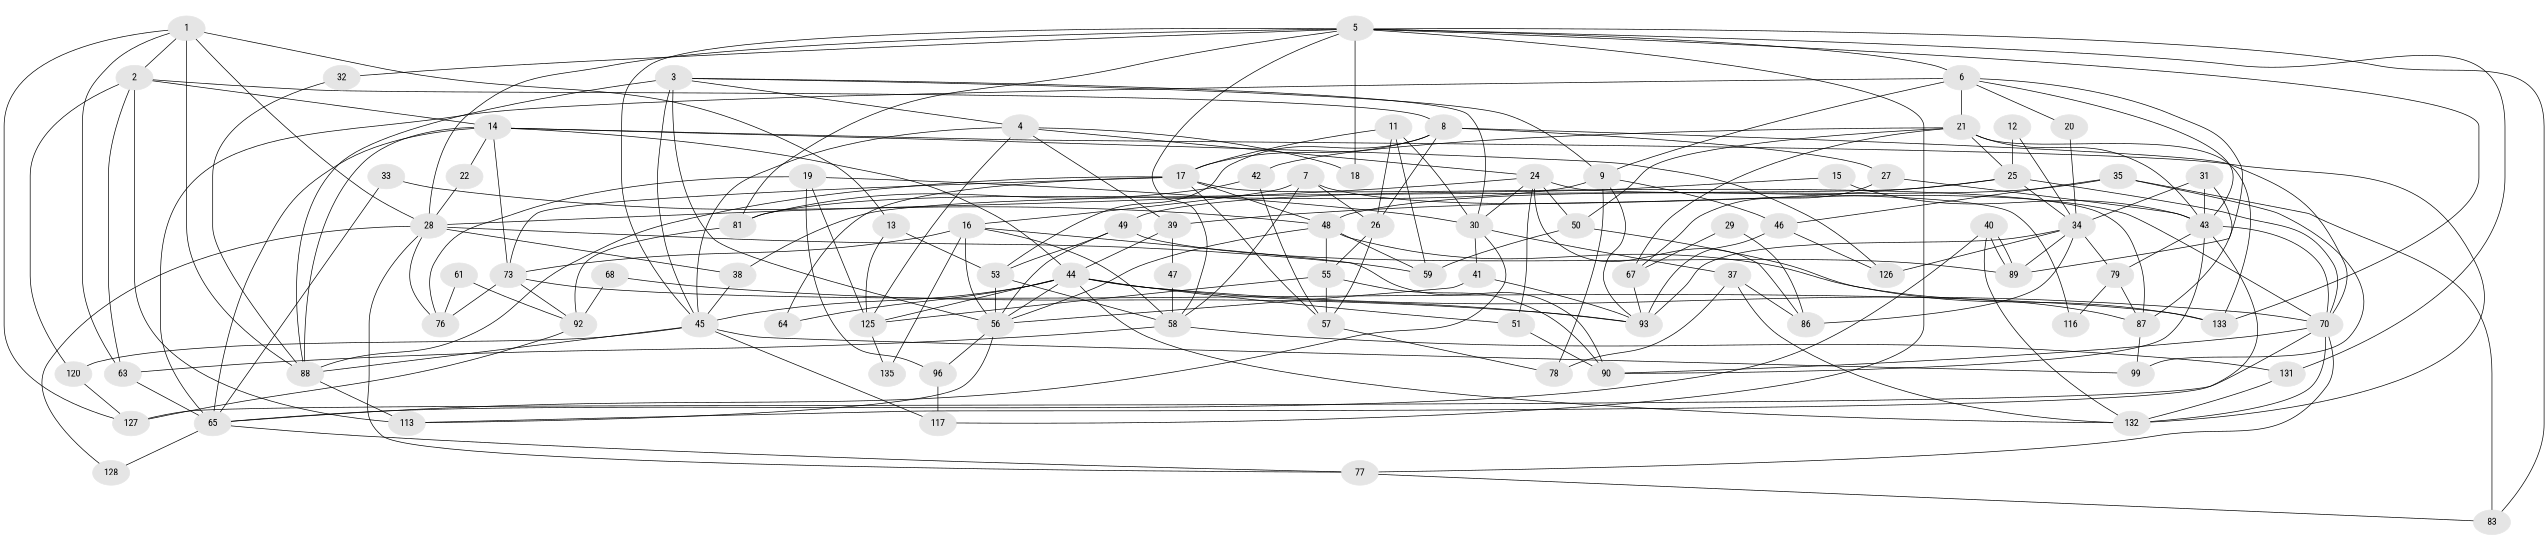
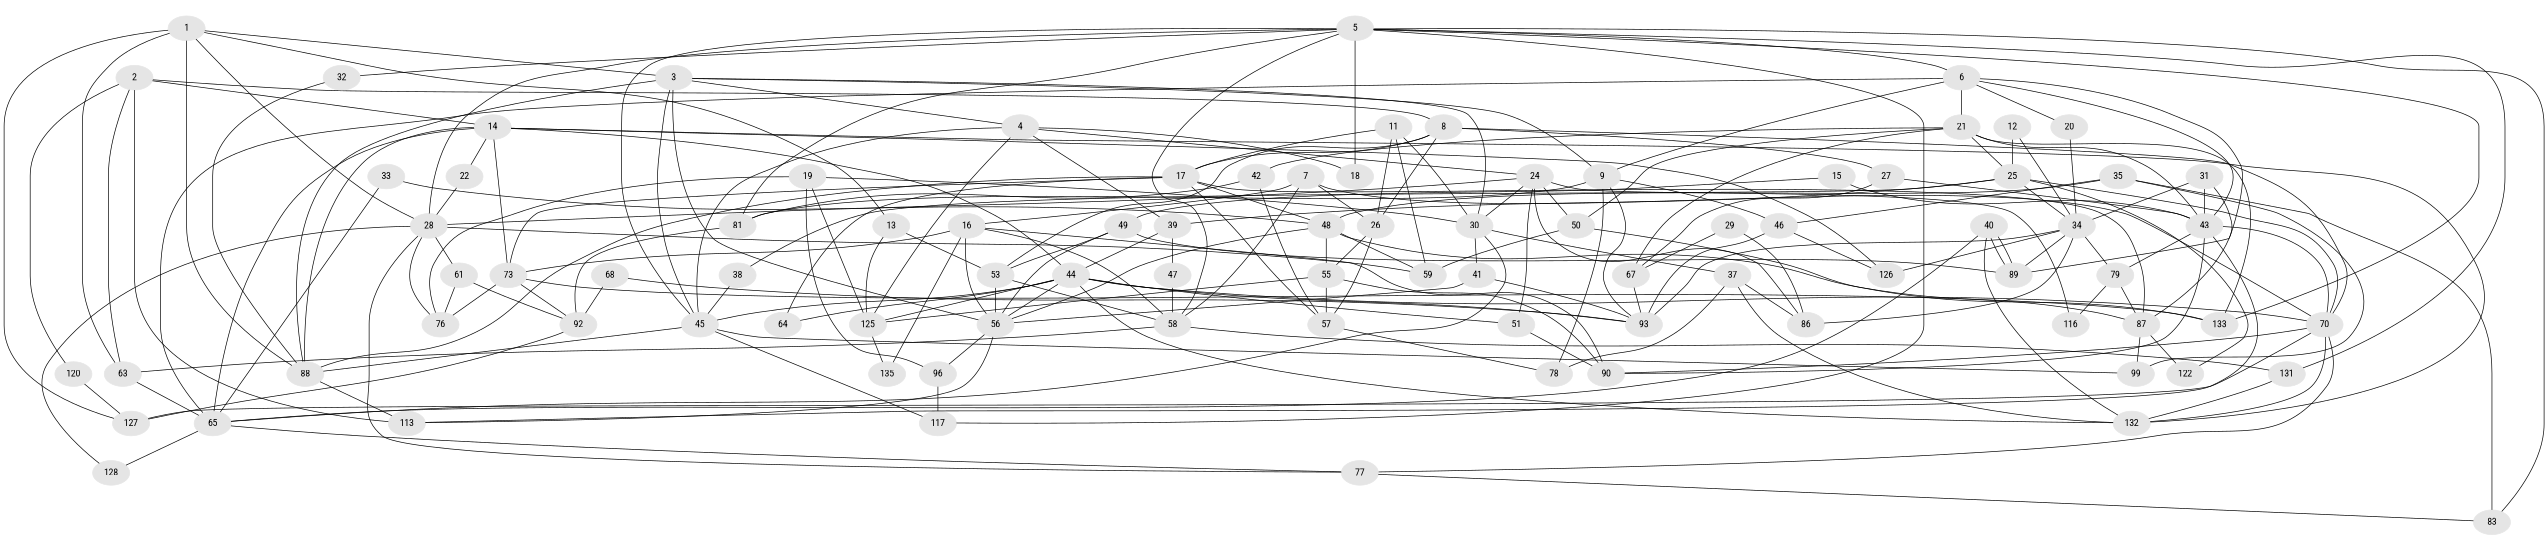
(161, 53) -> (430, 53)
(583, 251) -> (446, 253)
(384, 342) -> none
none -> (2185, 374)
